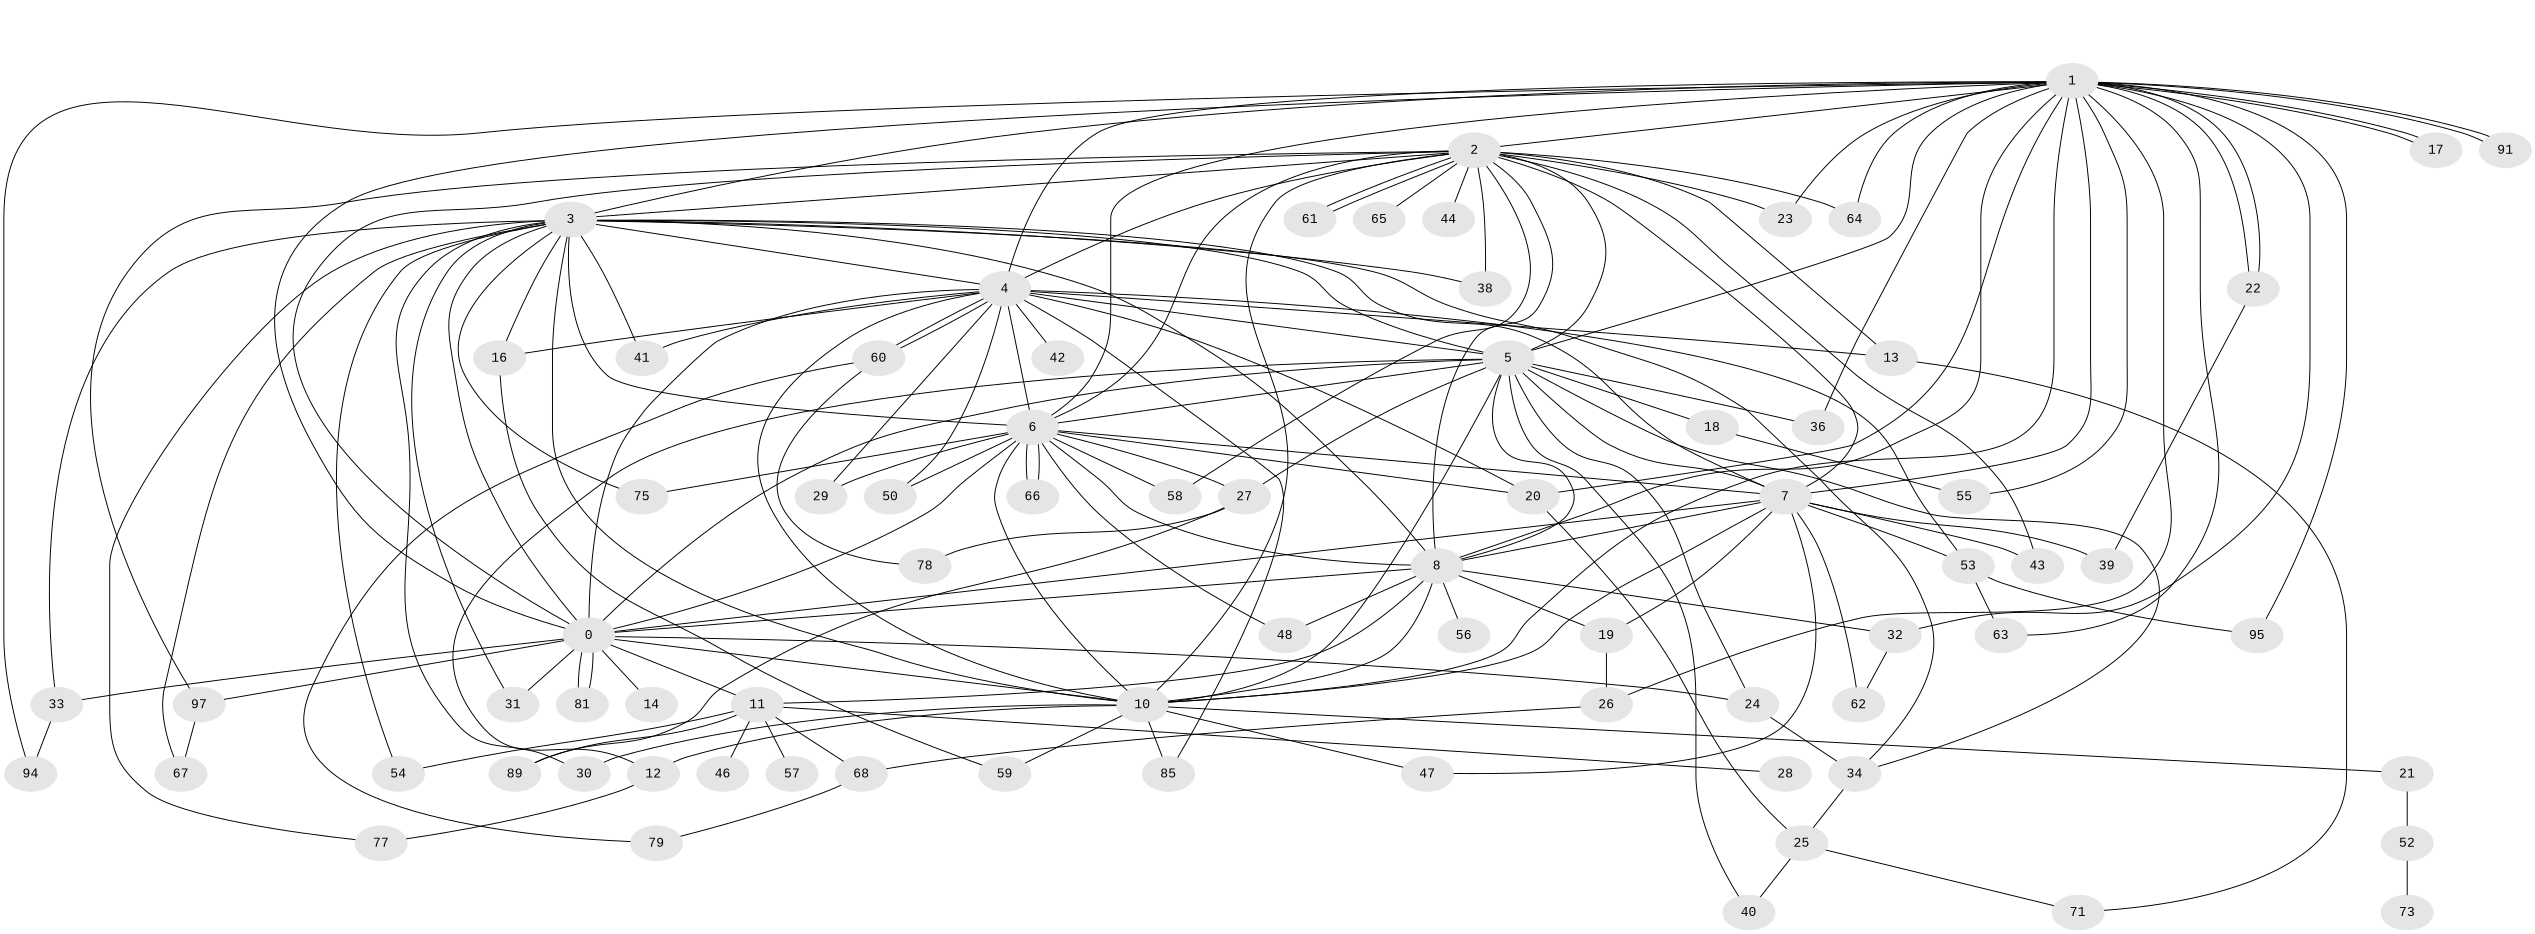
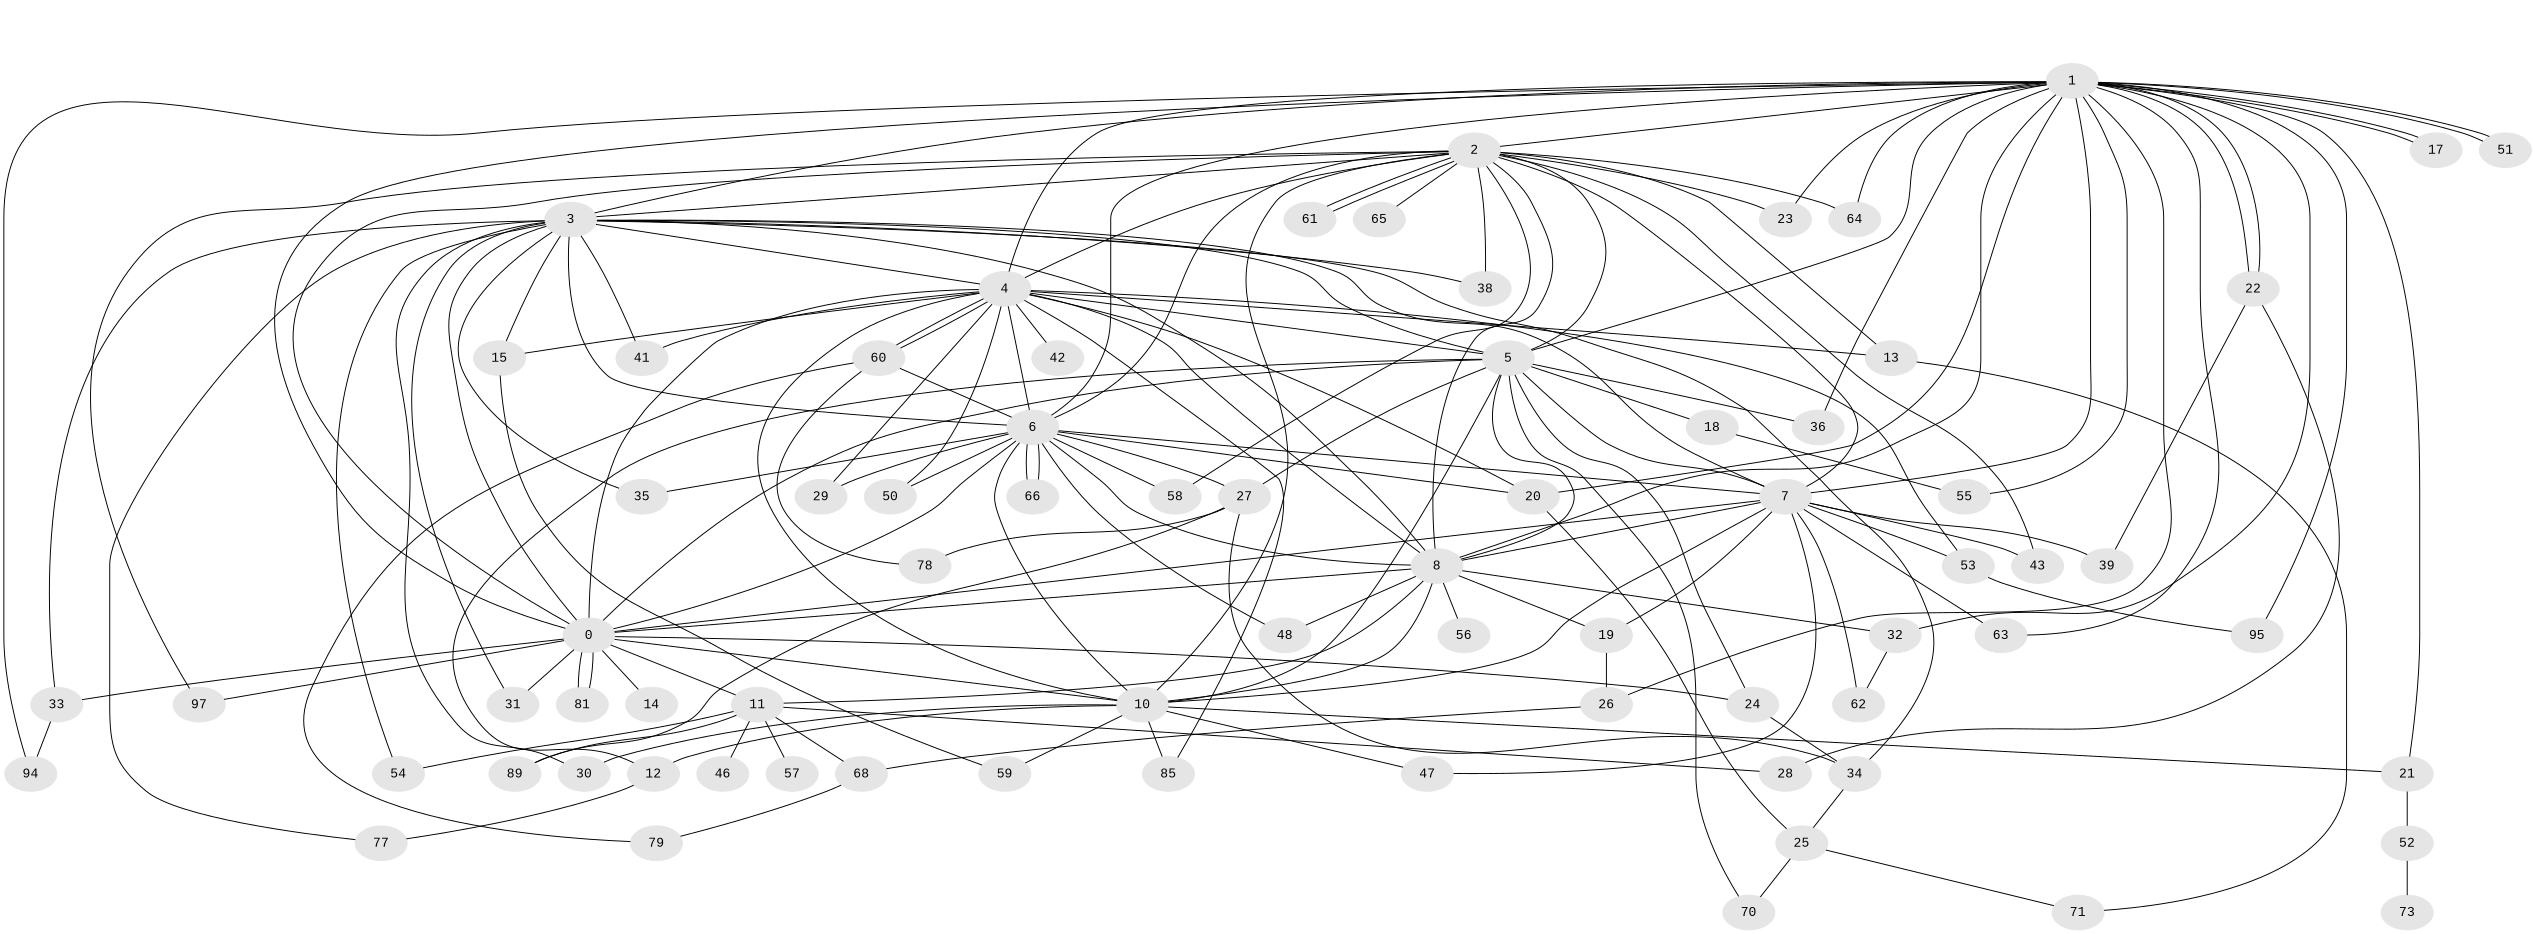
(2505, 150) -> (2505, 150)
(1449, 220) -> none
(500, 358) -> (500, 358)
(1260, 394) -> (961, 395)
none -> (1233, 406)
(642, 497) -> (642, 497)
(1993, 520) -> (1533, 748)
(1626, 538) -> (2409, 317)
(703, 595) -> none
(1985, 600) -> (1893, 566)
none -> (2237, 690)
(181, 774) -> none
(1749, 913) -> (1749, 913)
